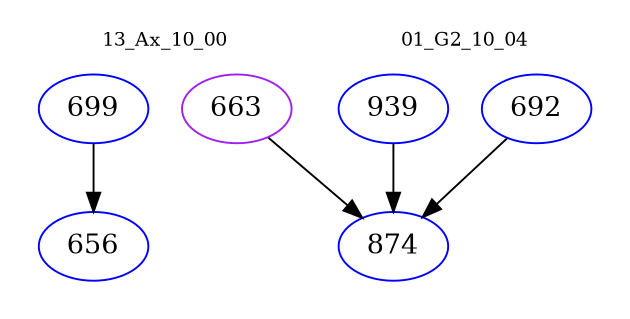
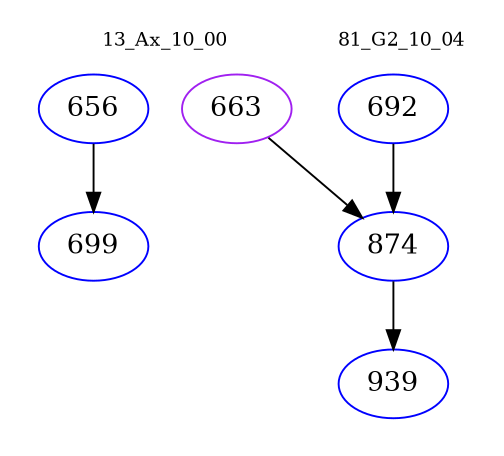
(465, 41) -> (402, 41)
(94, 168) -> (94, 168)
(393, 168) -> (393, 306)
